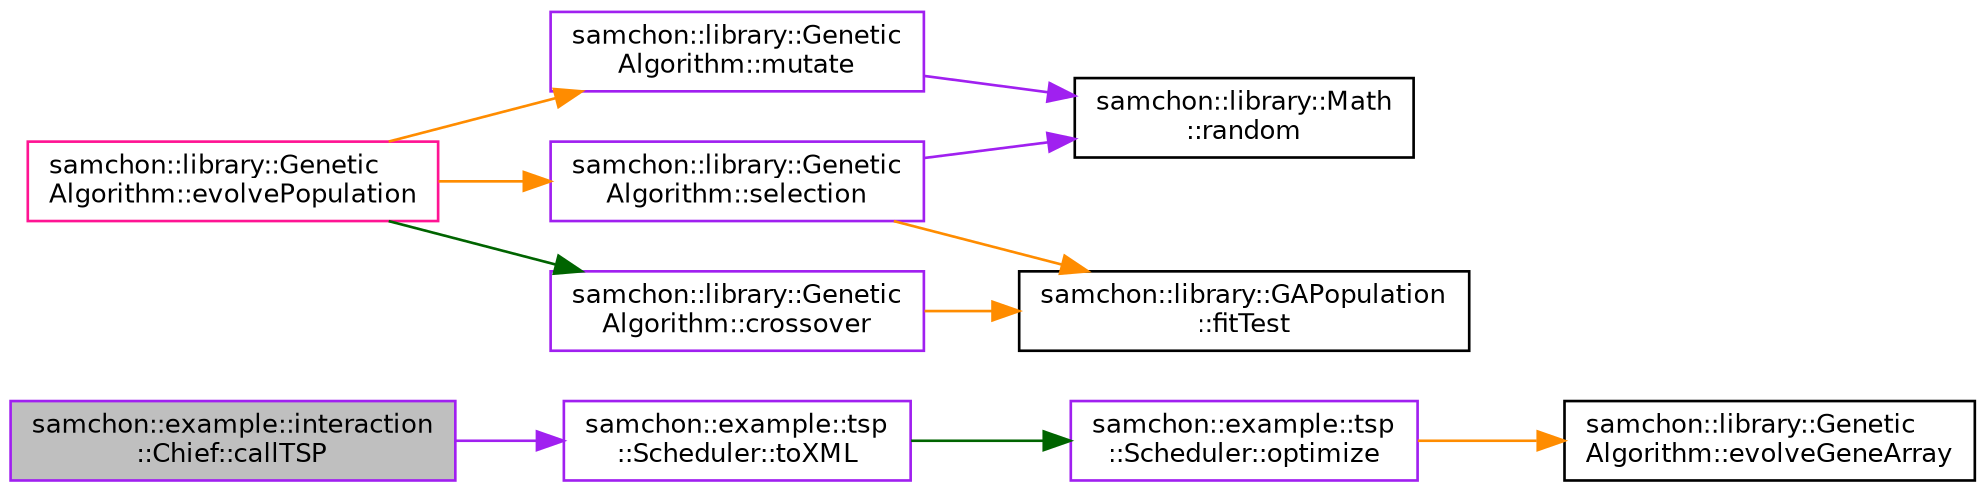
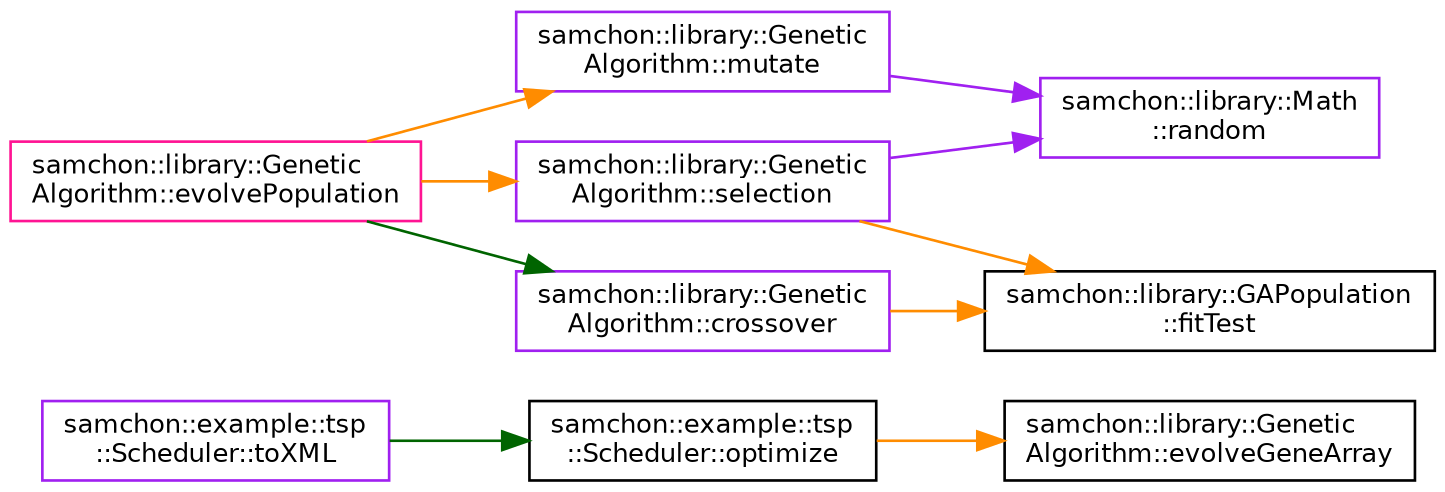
(1244, 118) -> (1210, 118)
(233, 441) -> none
(1244, 441) -> (703, 441)
